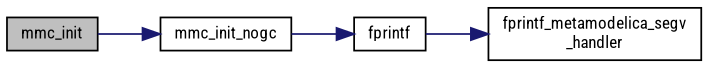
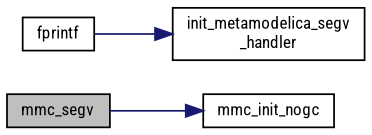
(52, 34) -> (58, 111)
(314, 34) -> none
(595, 34) -> (269, 34)
